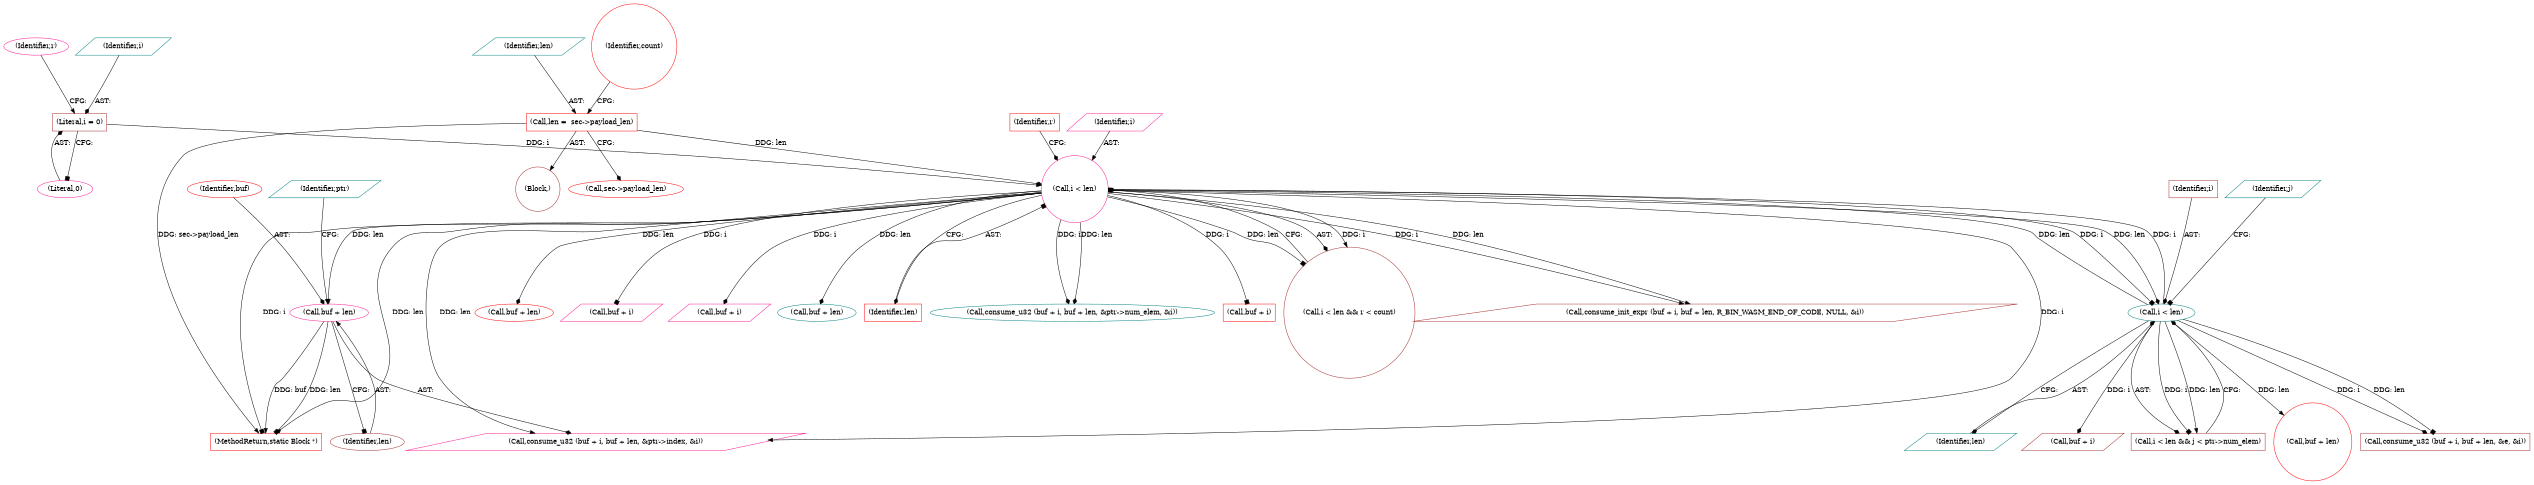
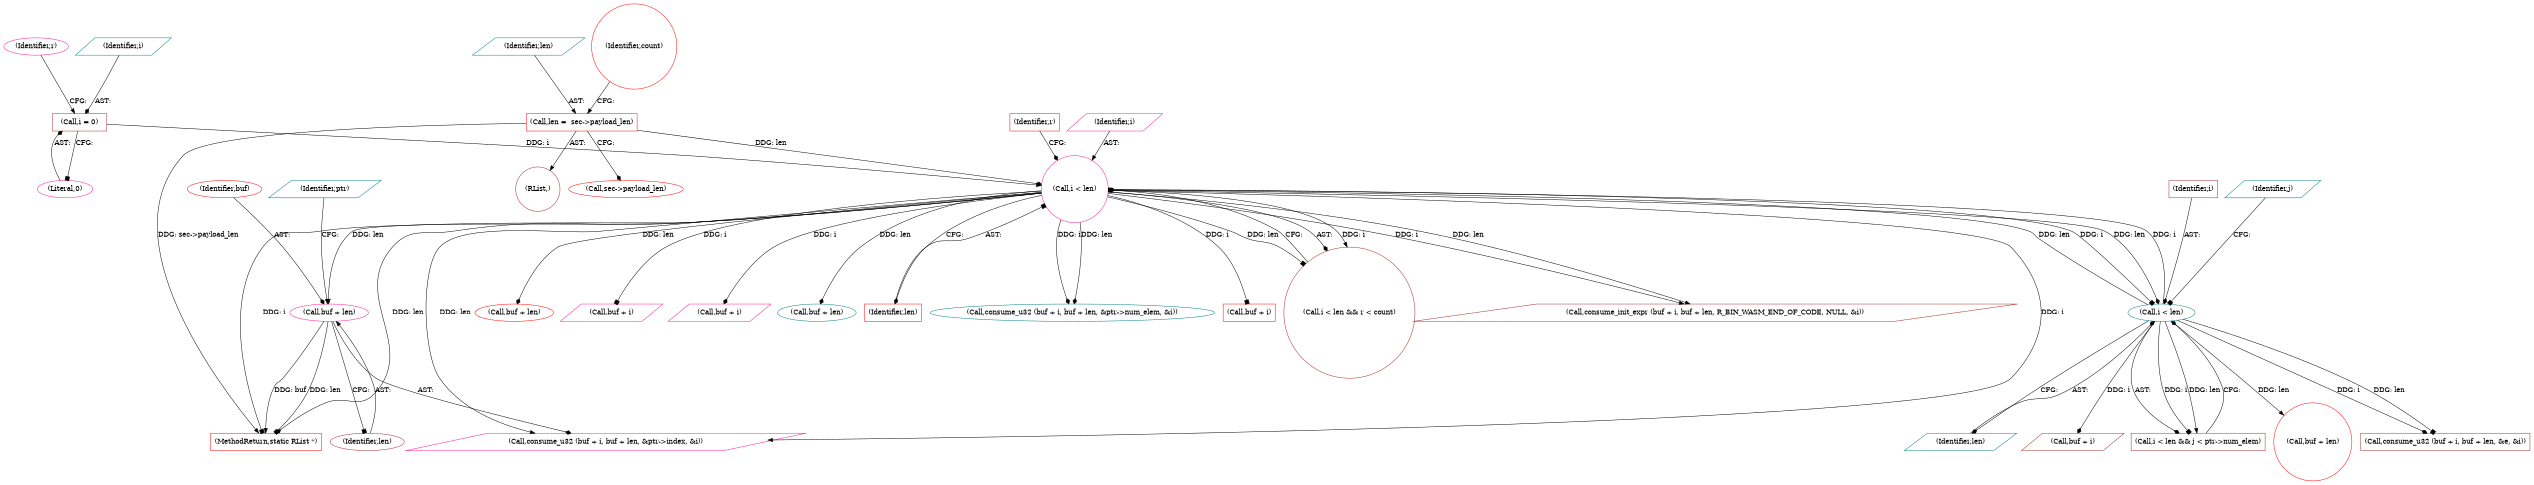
(80, 122) -> (80, 122)
(538, 189) -> (538, 189)
(266, 442) -> (266, 442)
